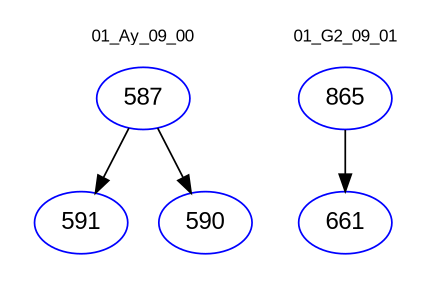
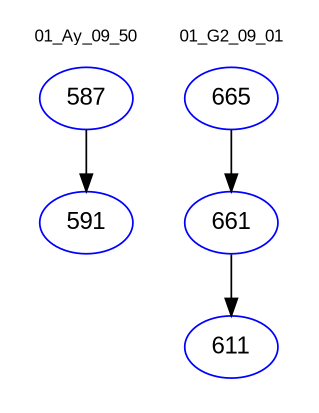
(143, 37) -> (86, 37)
(345, 98) -> (231, 98)
(205, 223) -> none
none -> (231, 347)
